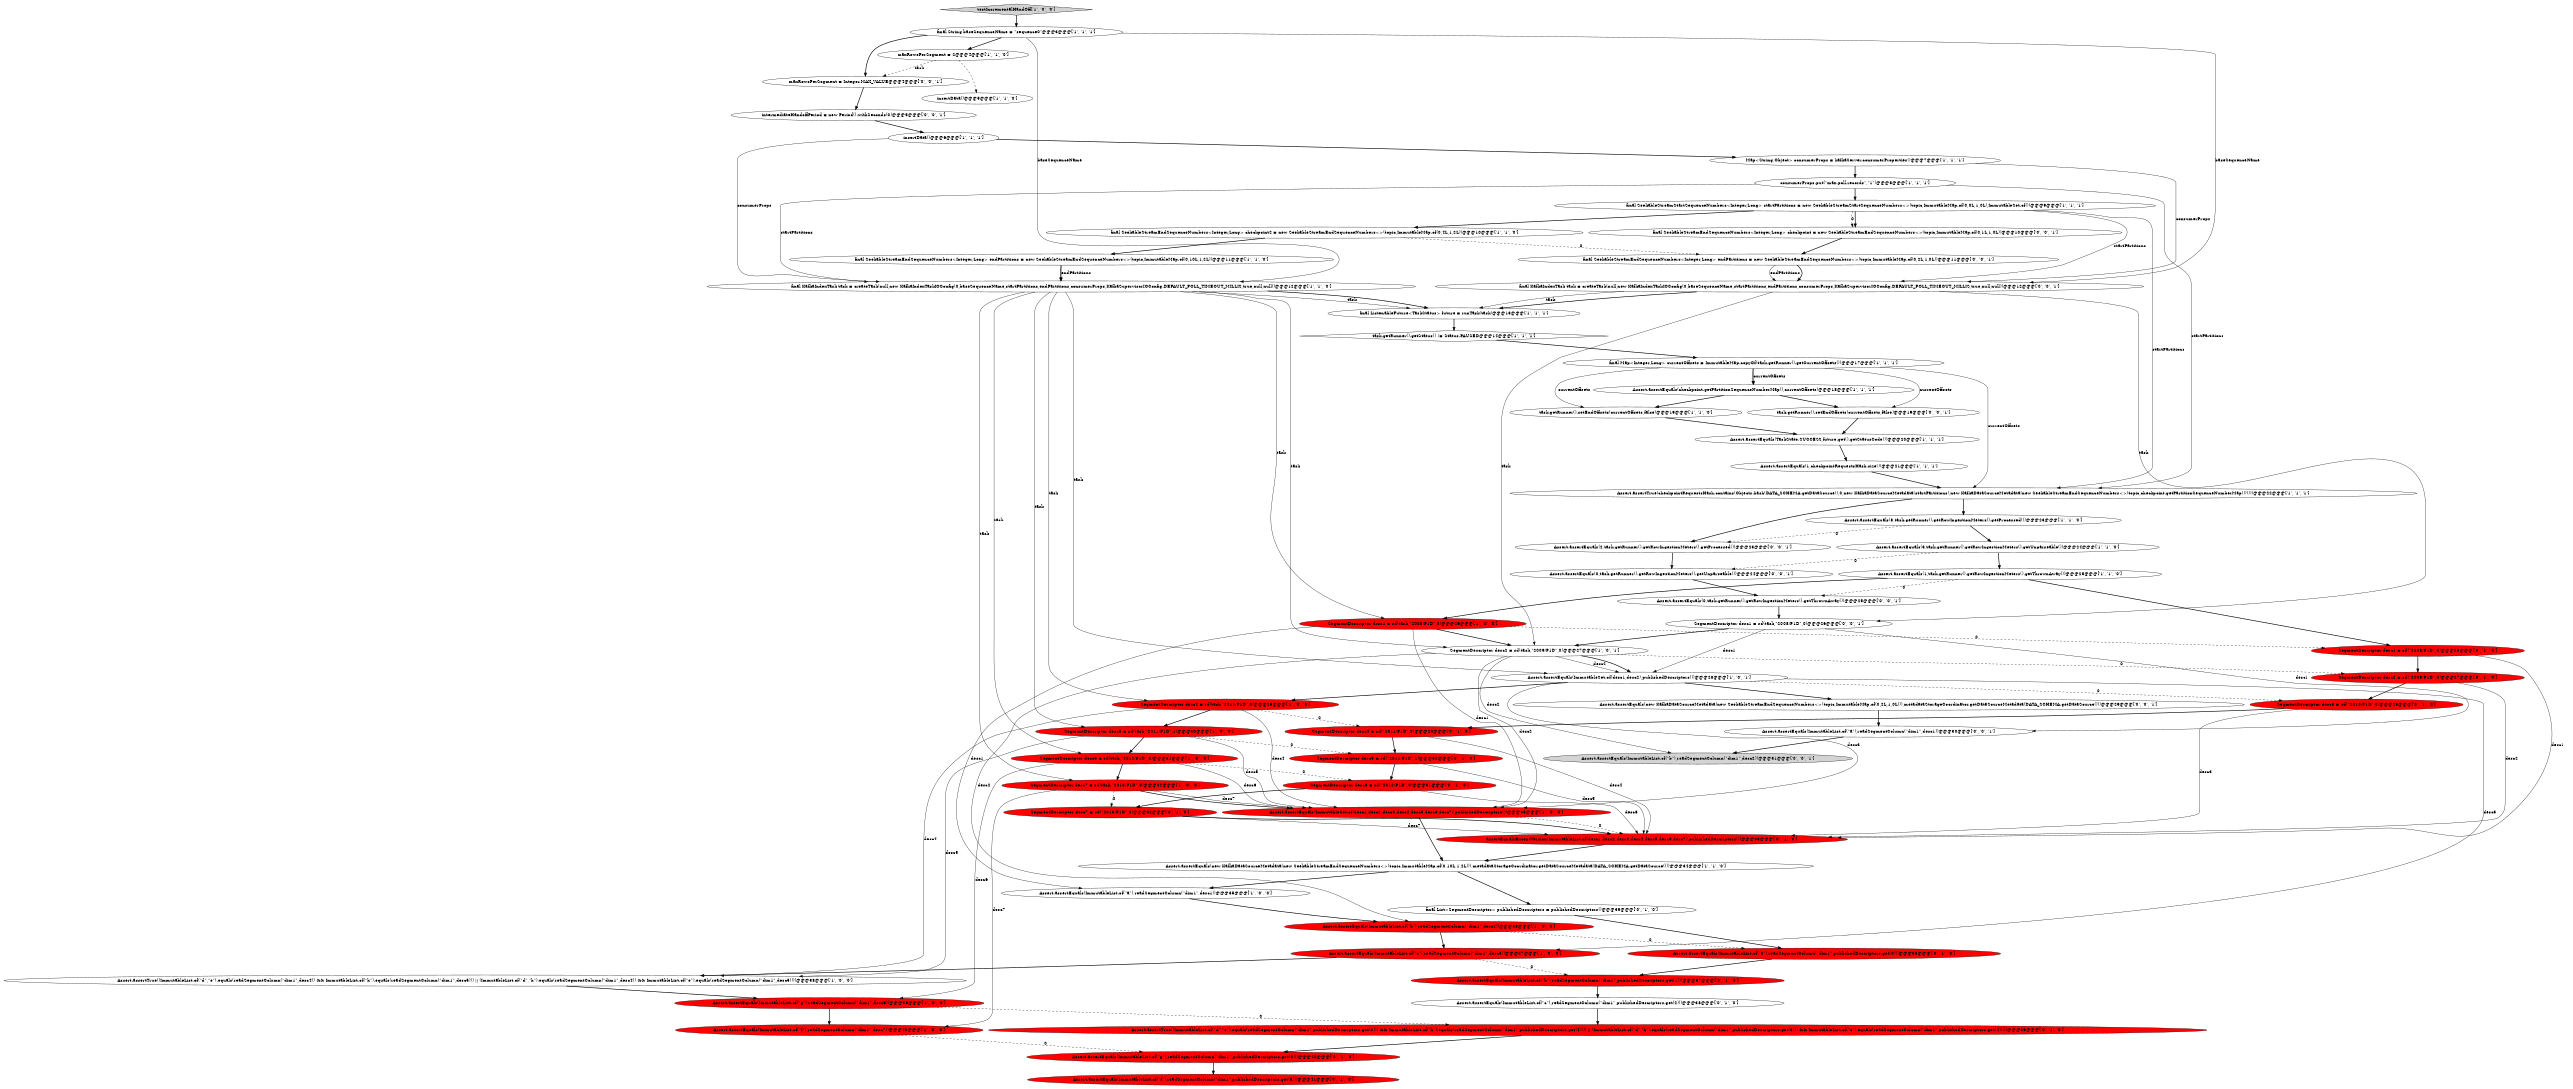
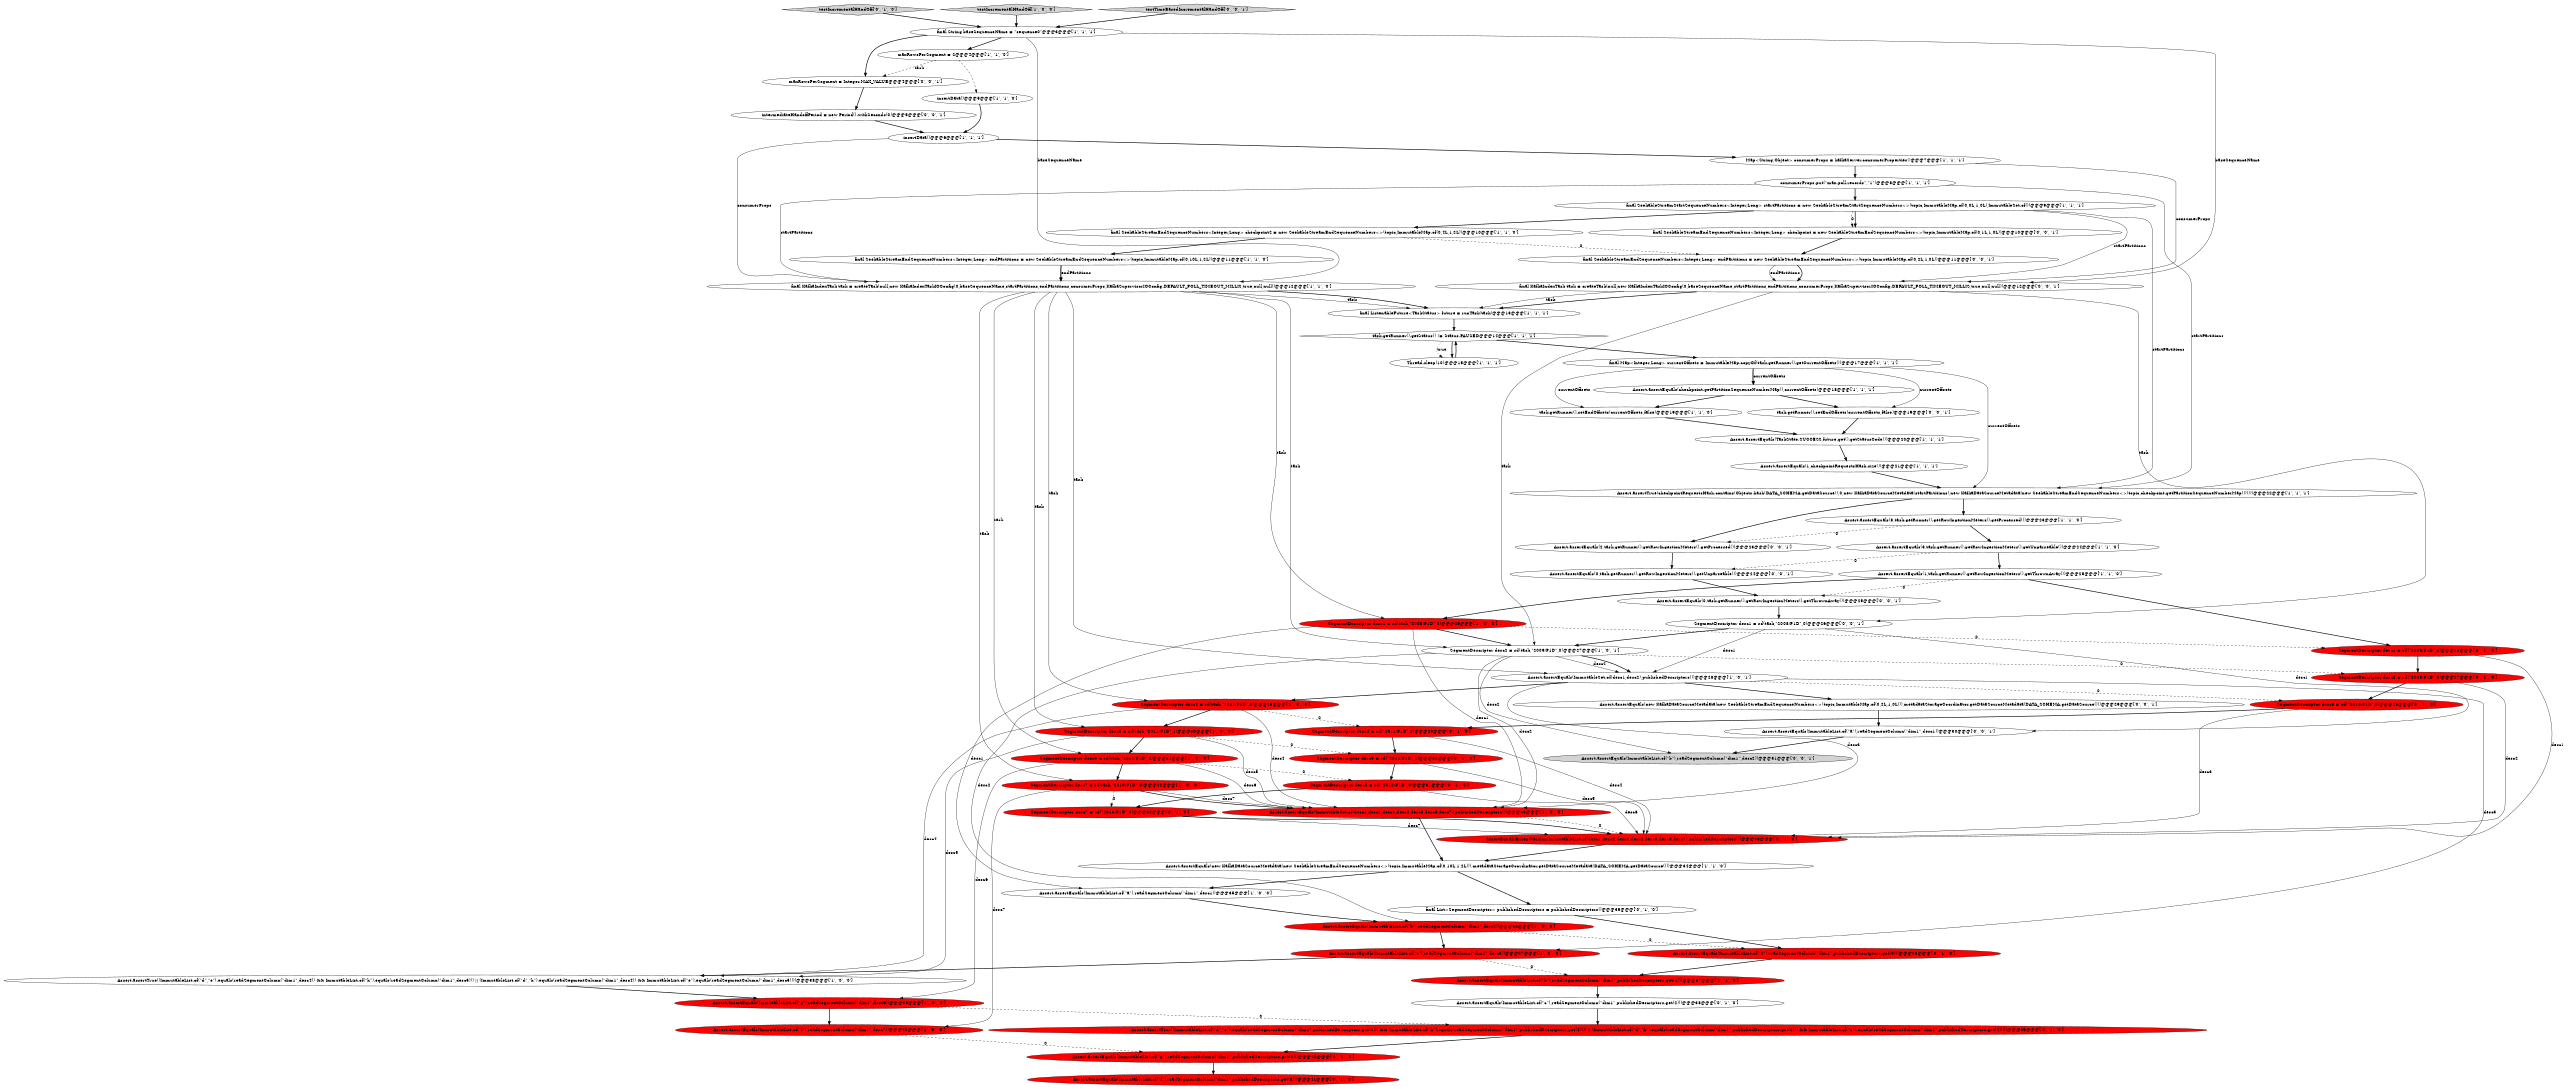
none -> (858, 10)
none -> (1197, 10)
none -> (979, 121)
none -> (1454, 363)
